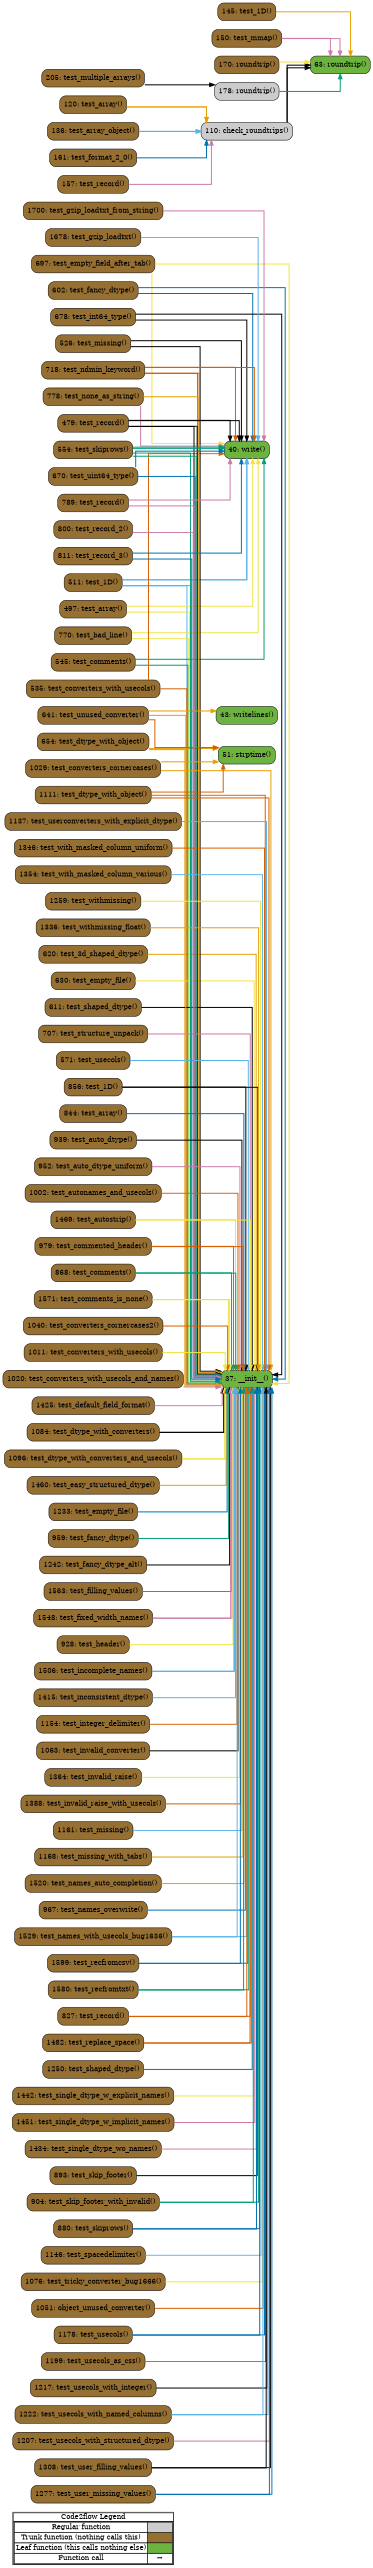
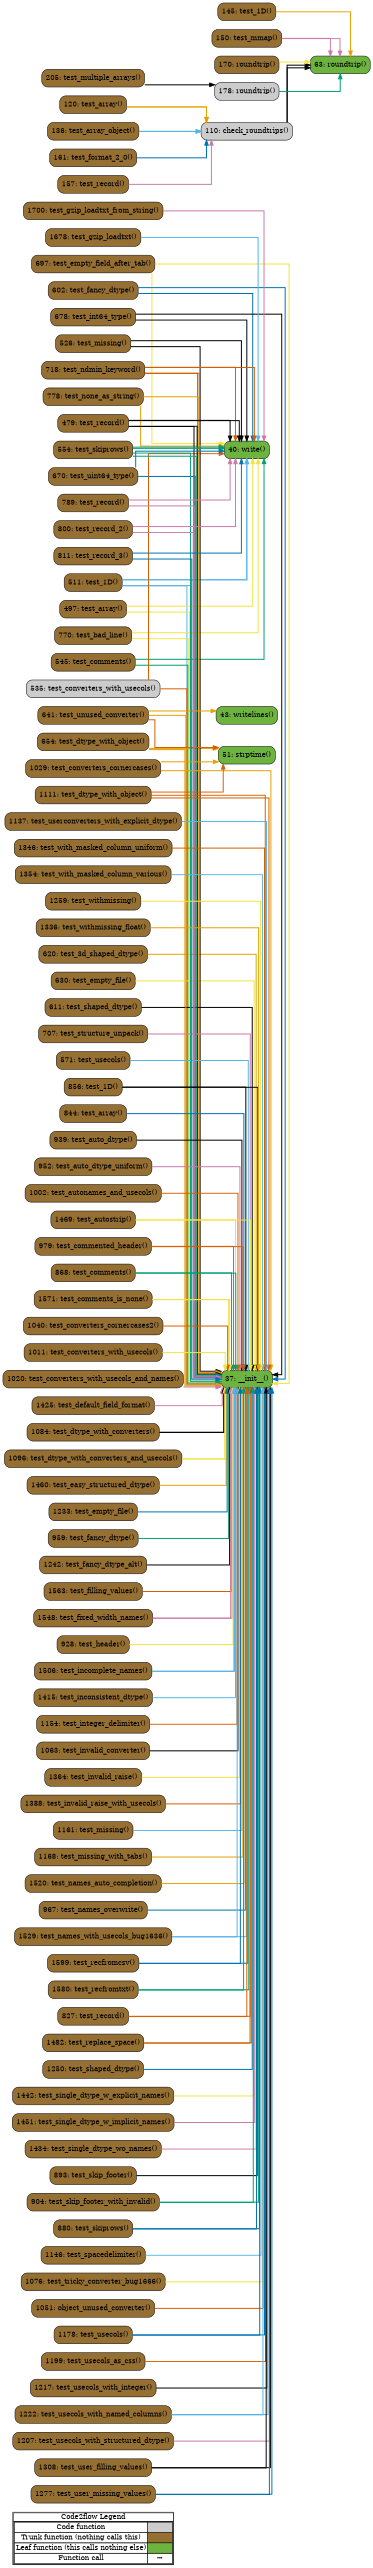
(141, 441) -> (141, 441)
none -> (215, 527)
(93, 689) -> (93, 689)
(81, 2527) -> (81, 2527)
